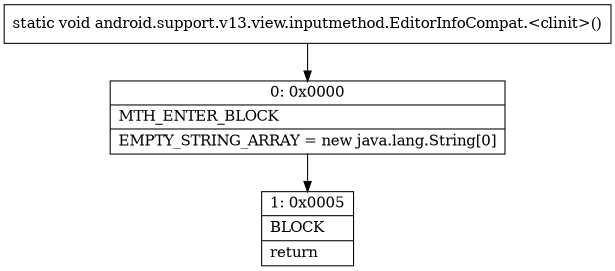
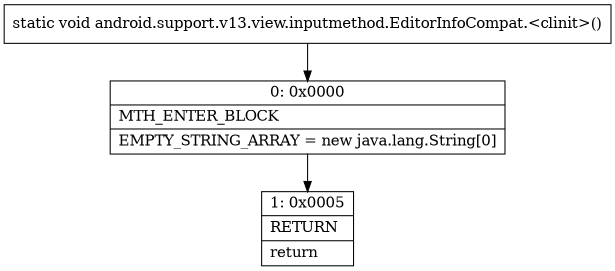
(297, 228) -> (304, 228)
